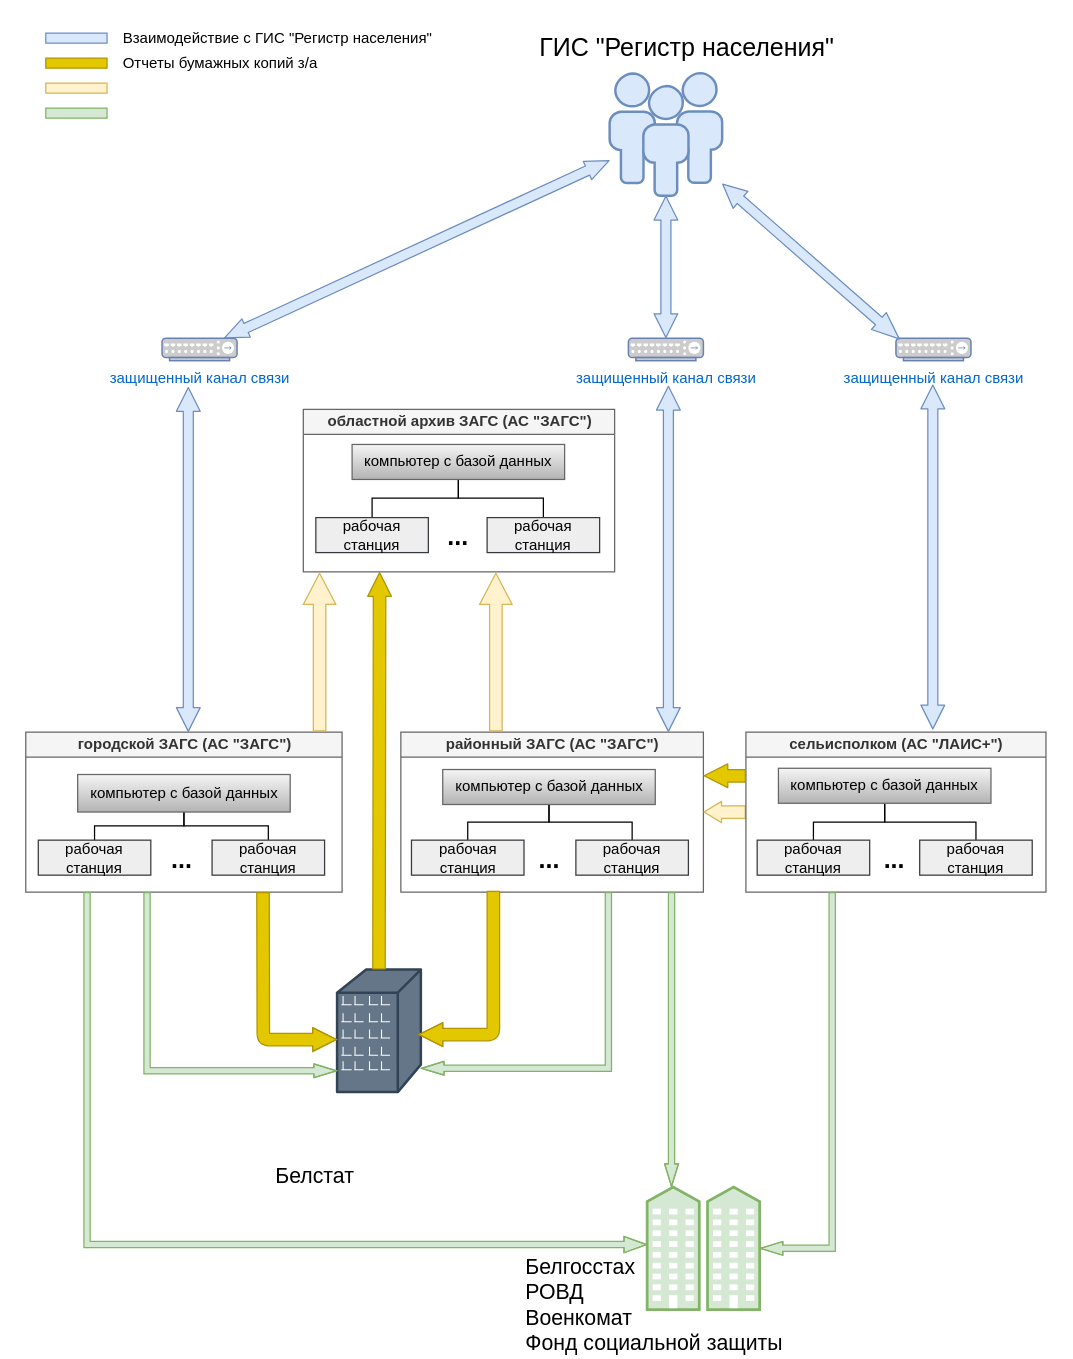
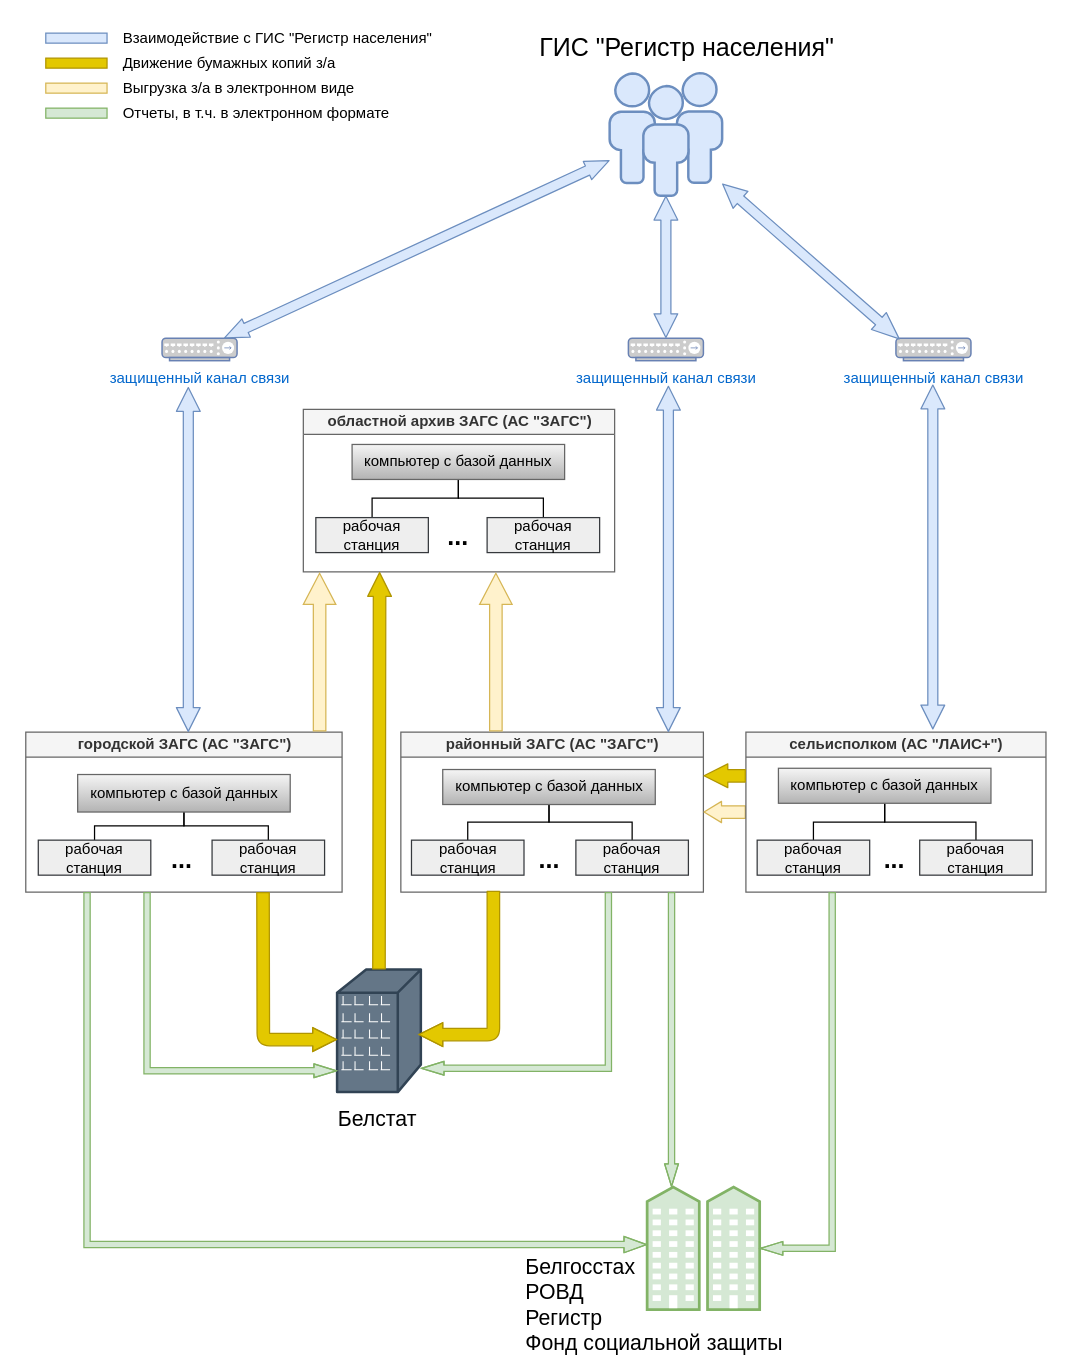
(222, 63) -> (231, 63)
none -> (279, 88)
none -> (336, 113)
(322, 1176) -> (384, 1120)
(651, 1306) -> (651, 1306)
